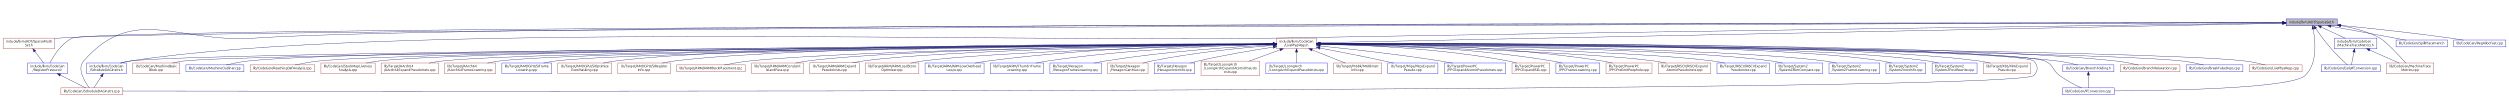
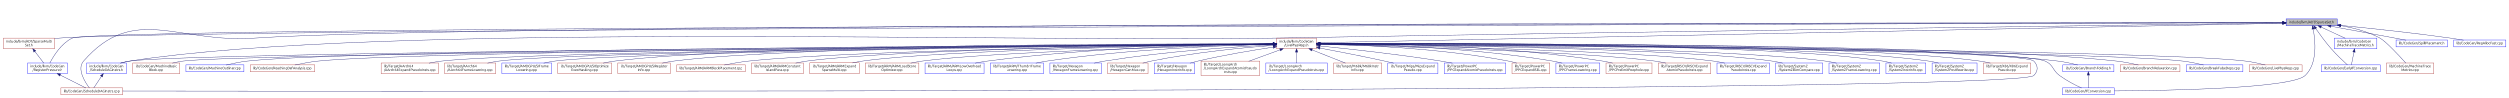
(2384, 57) -> none
(348, 68) -> none
(834, 68) -> (834, 68)
